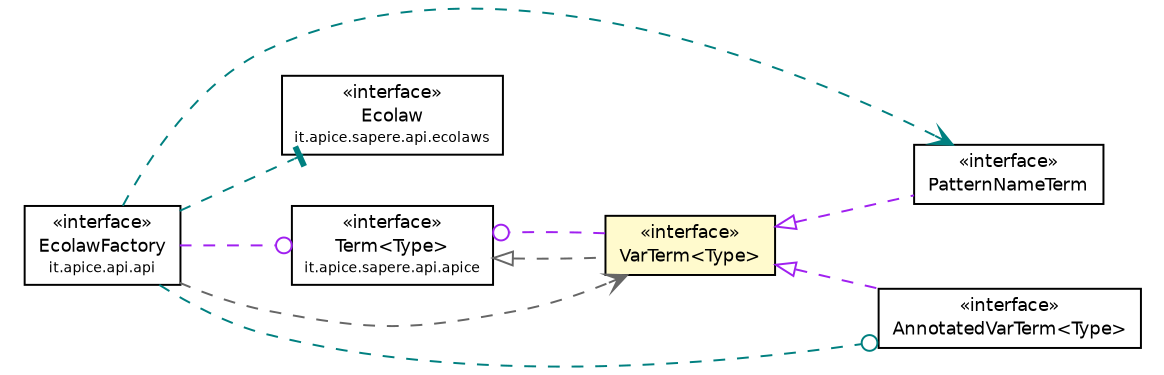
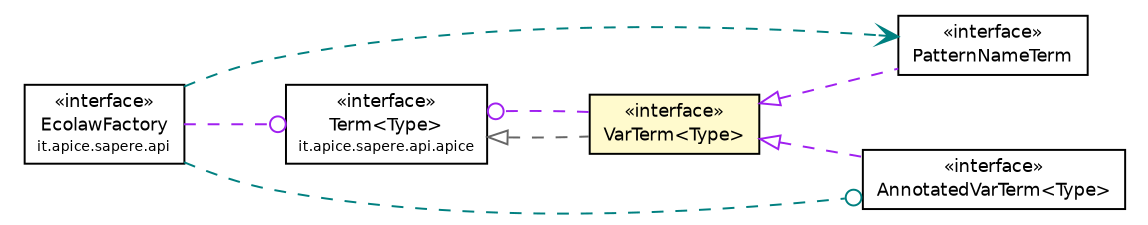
(392, 115) -> none
(103, 268) -> (105, 147)
(394, 326) -> none
